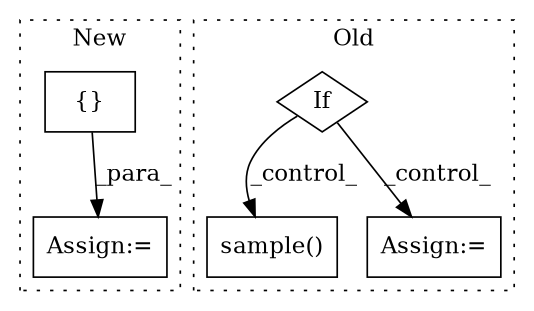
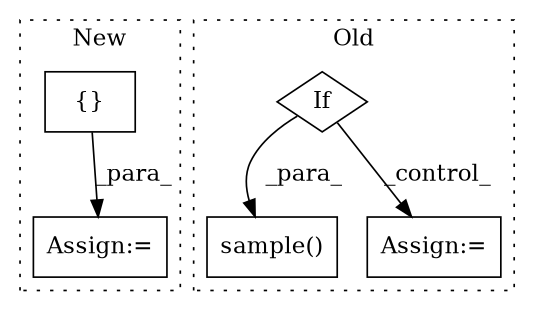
(304, 174) -> (304, 174)
